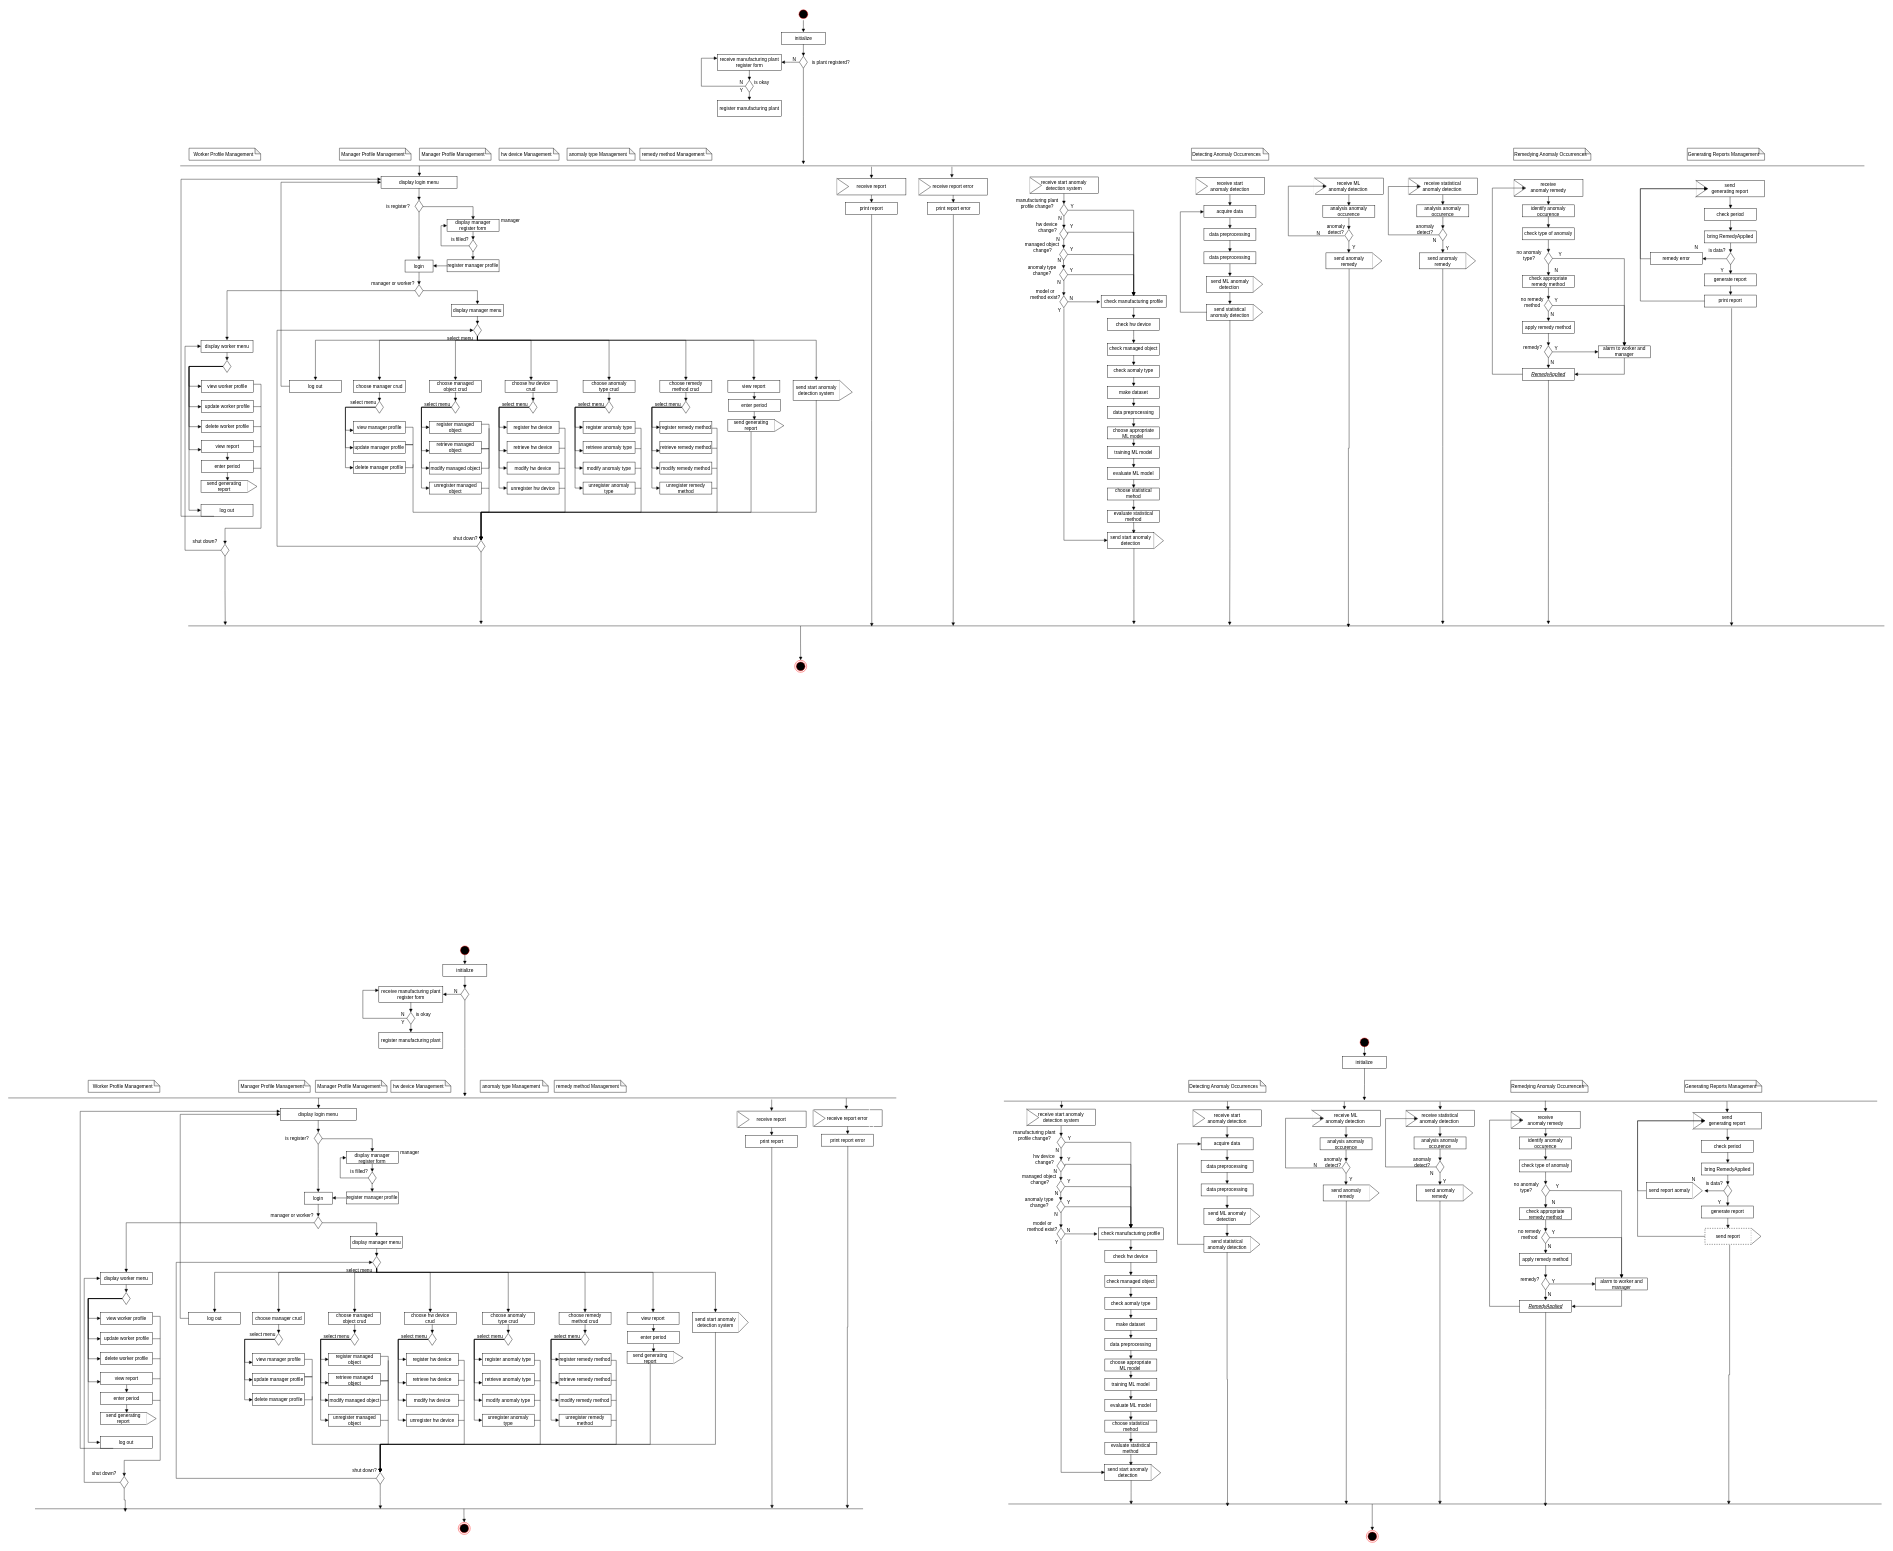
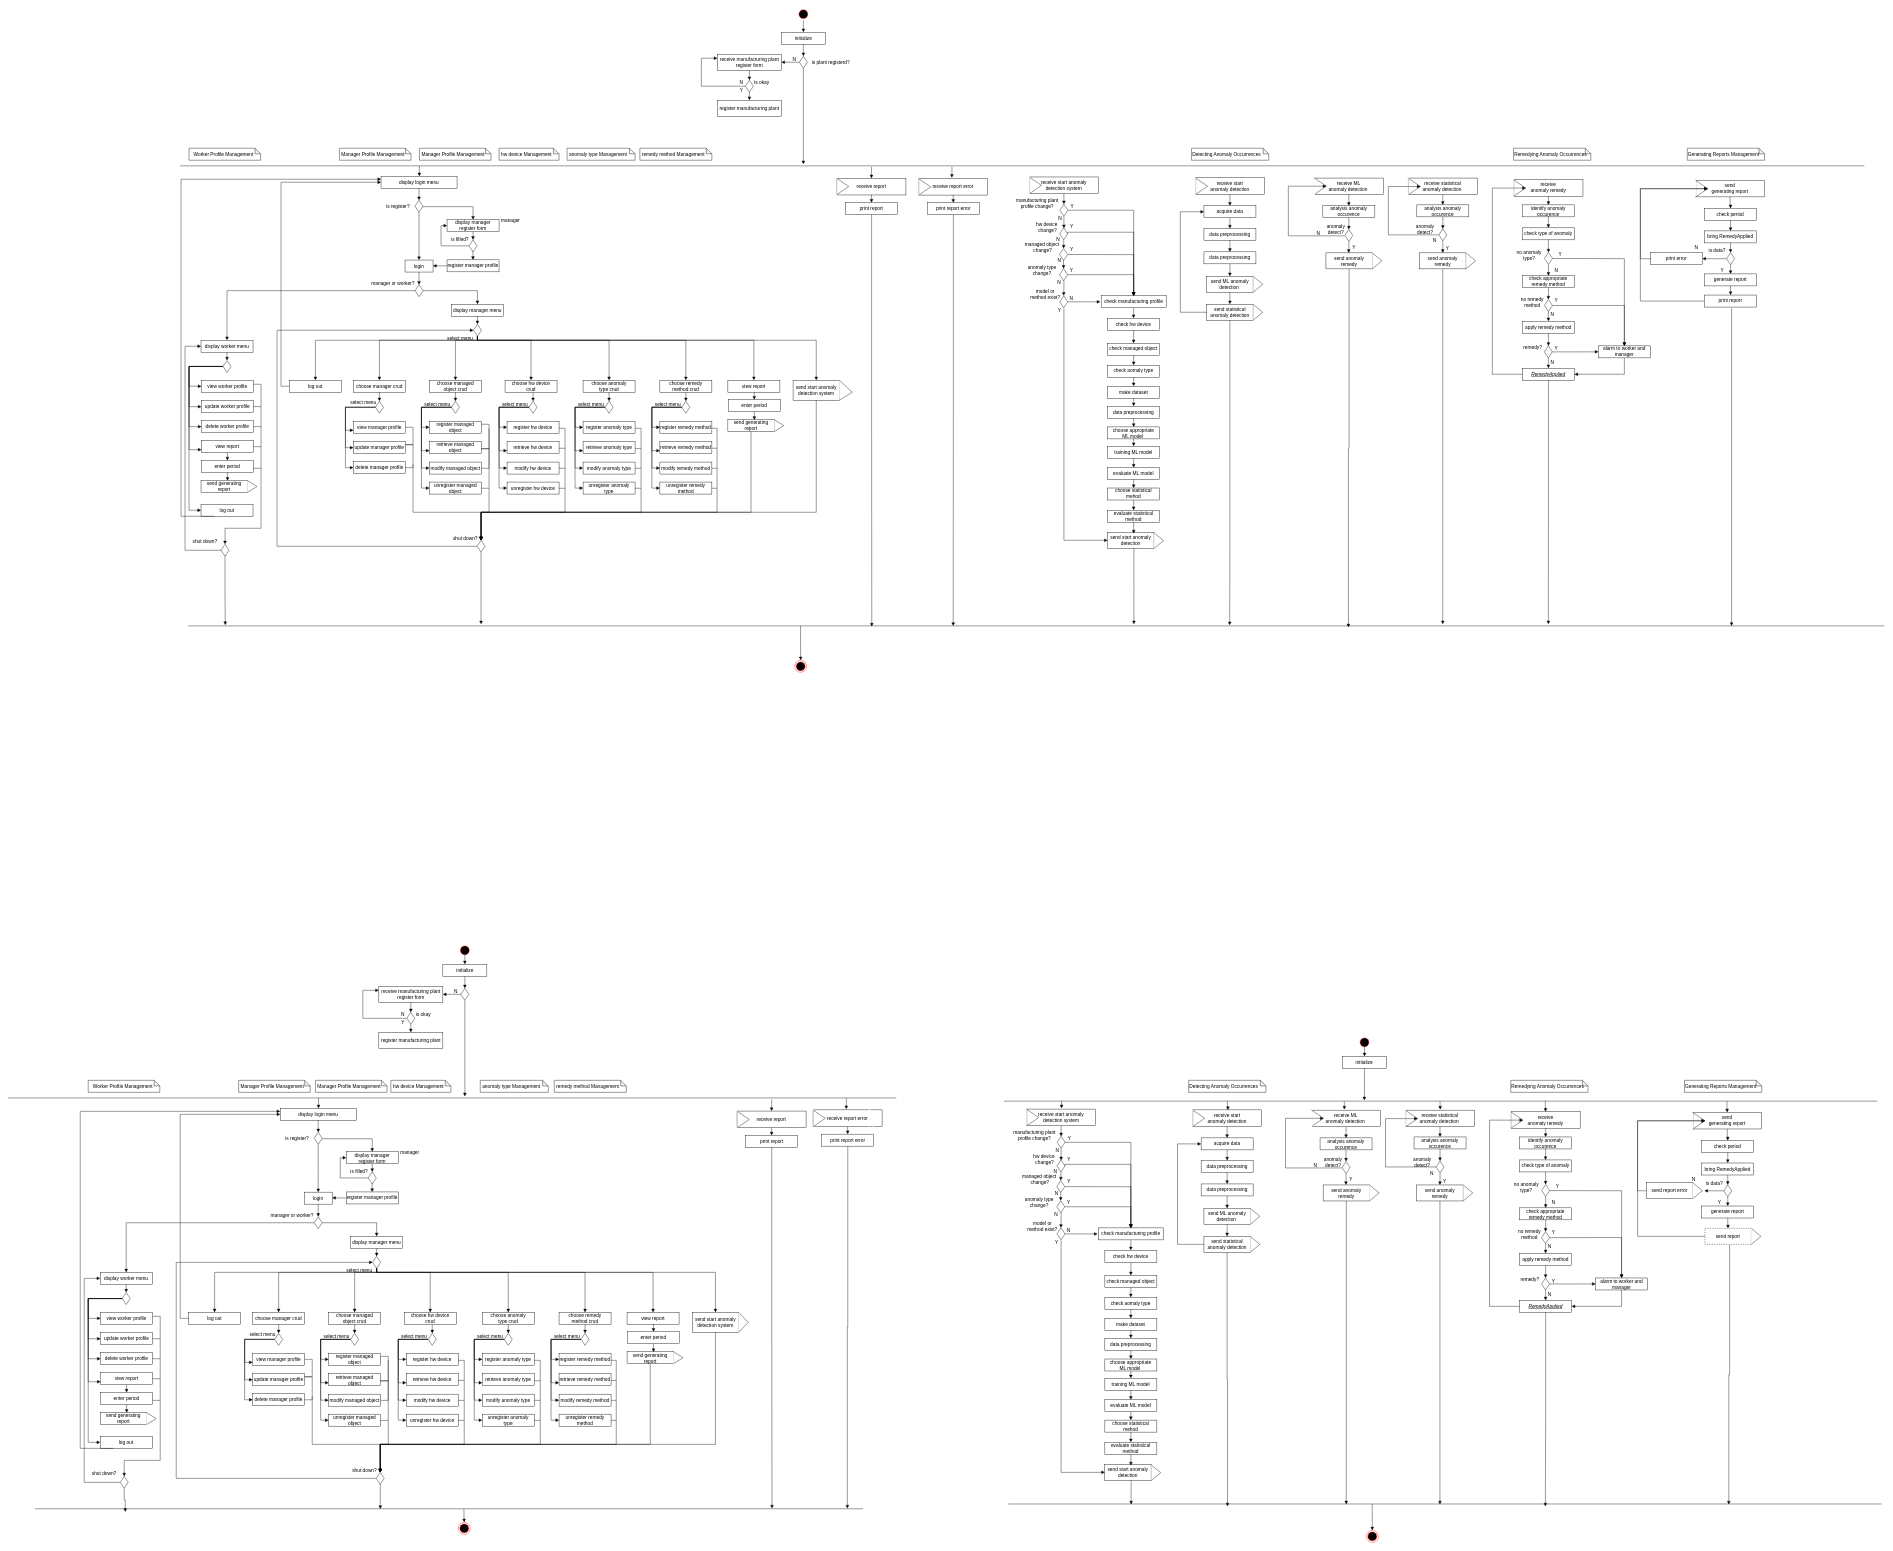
(1676, 259) -> (1676, 259)
(1669, 1191) -> (1669, 1191)
